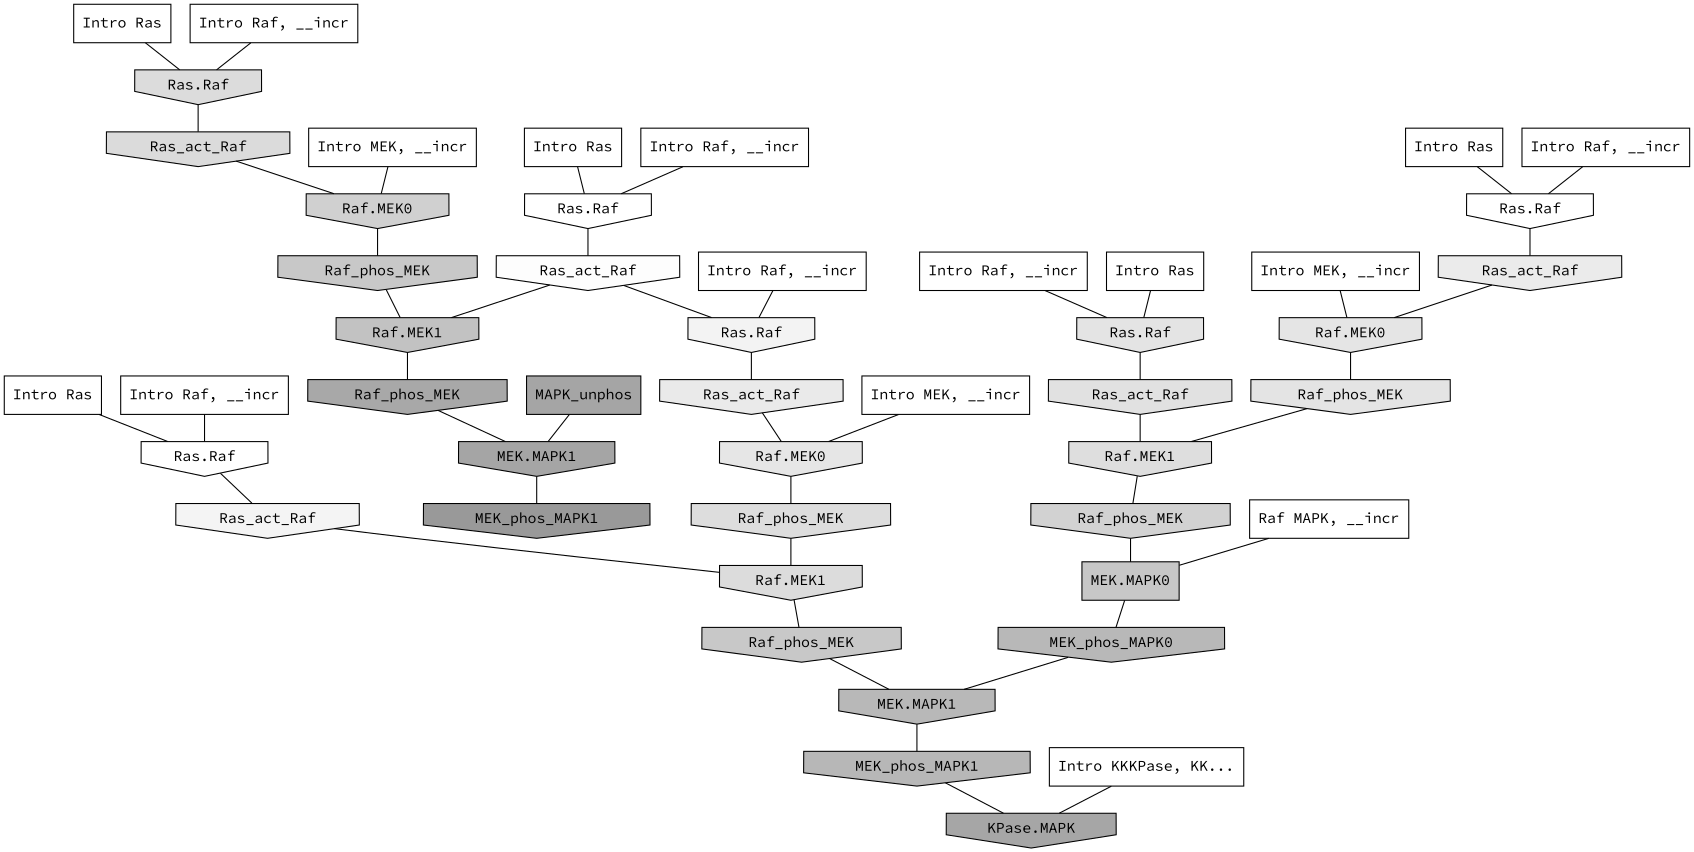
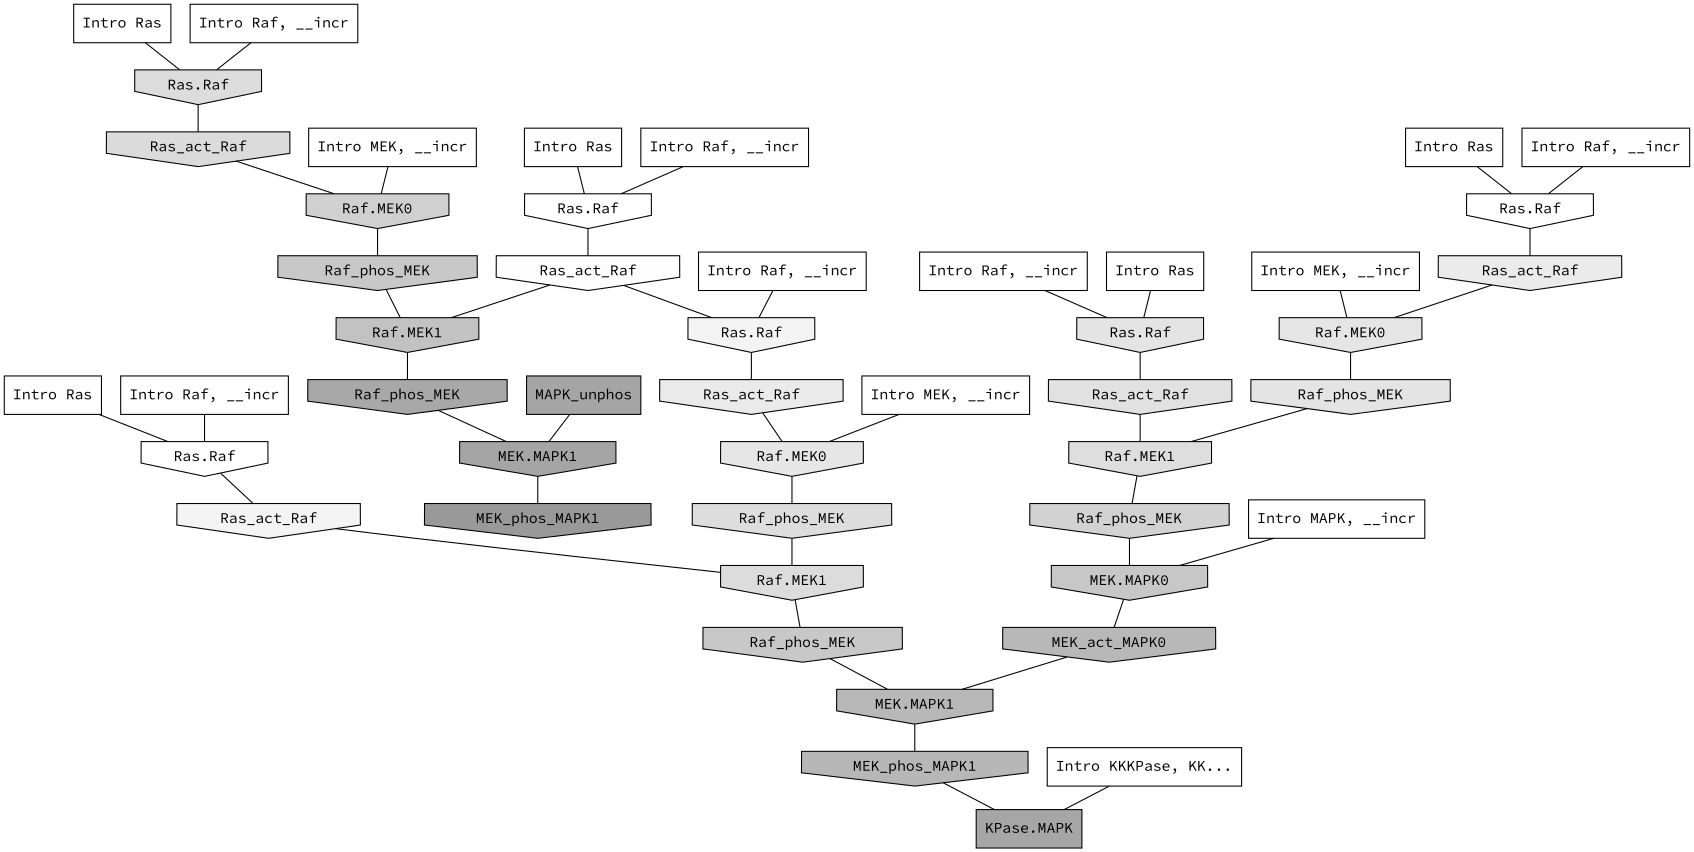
(1329, 519) -> (1337, 519)
(1131, 581) -> (1129, 581)
(1111, 643) -> (1109, 643)
(1031, 829) -> (1029, 829)
